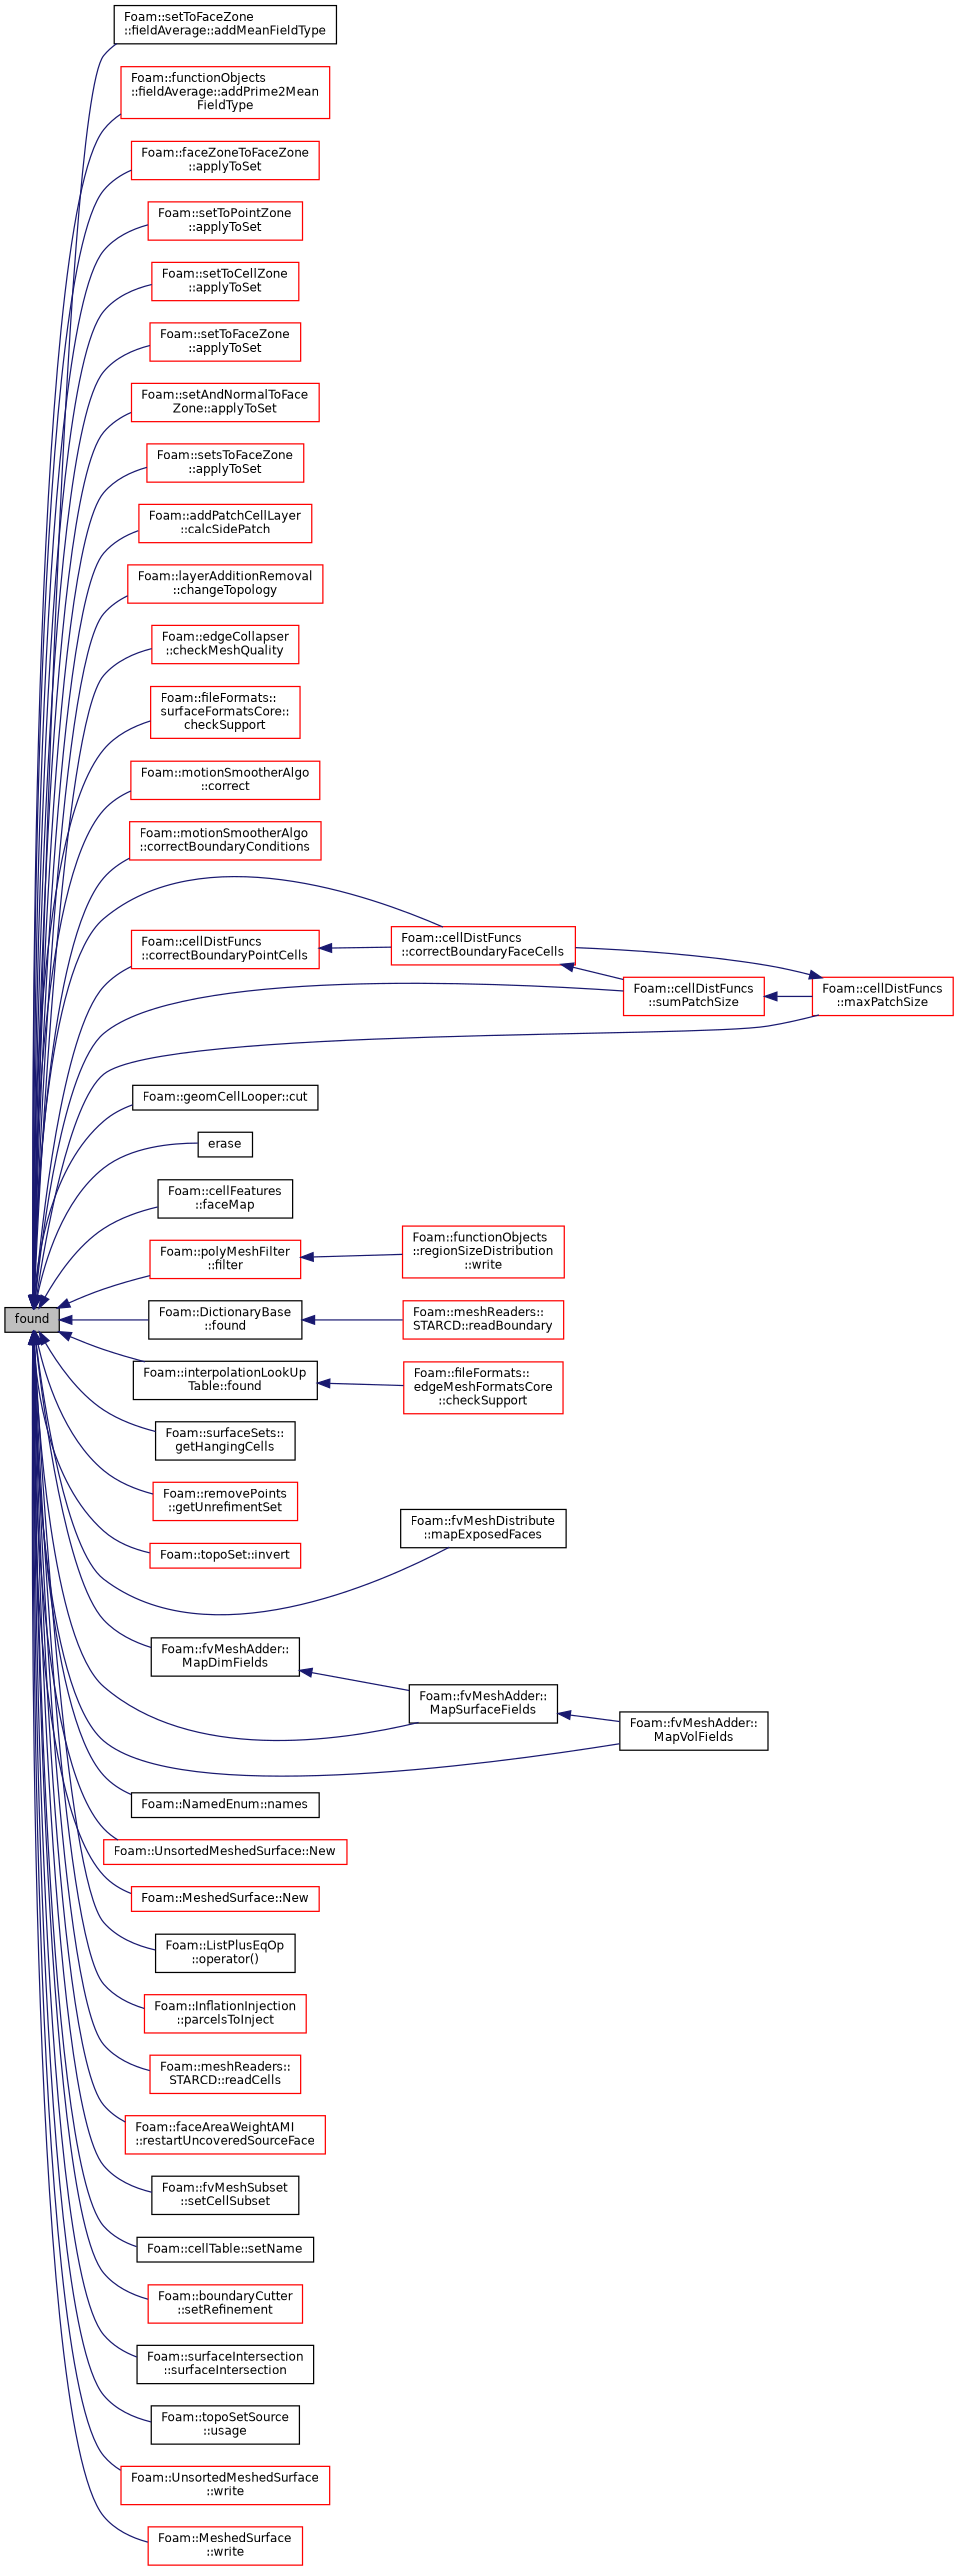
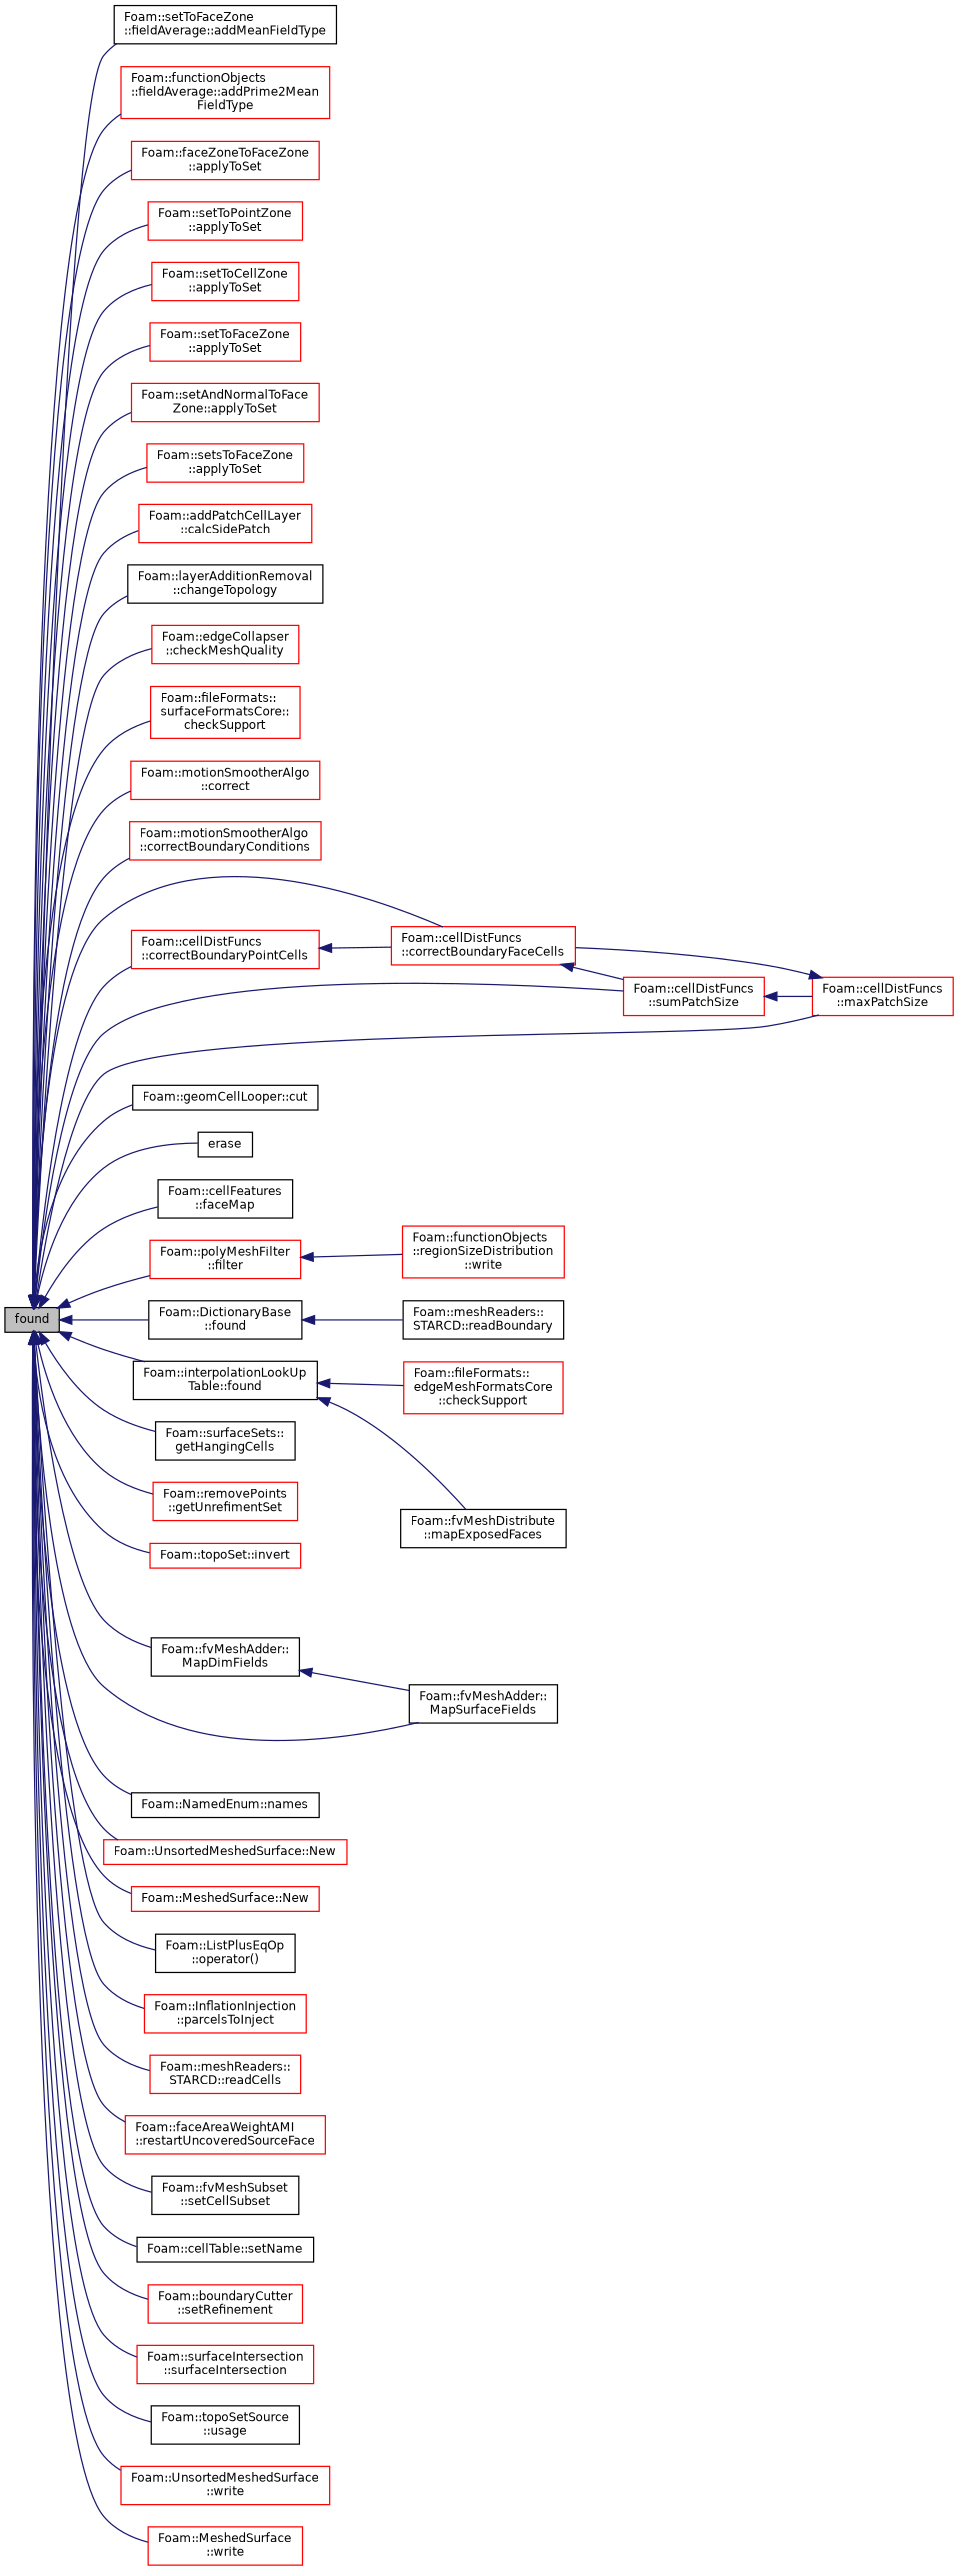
(225, 584) -> (225, 584)
(483, 1320) -> (483, 1320)
(156, 1605) -> (403, 1449)
(694, 1731) -> none
(225, 2364) -> (225, 2364)
